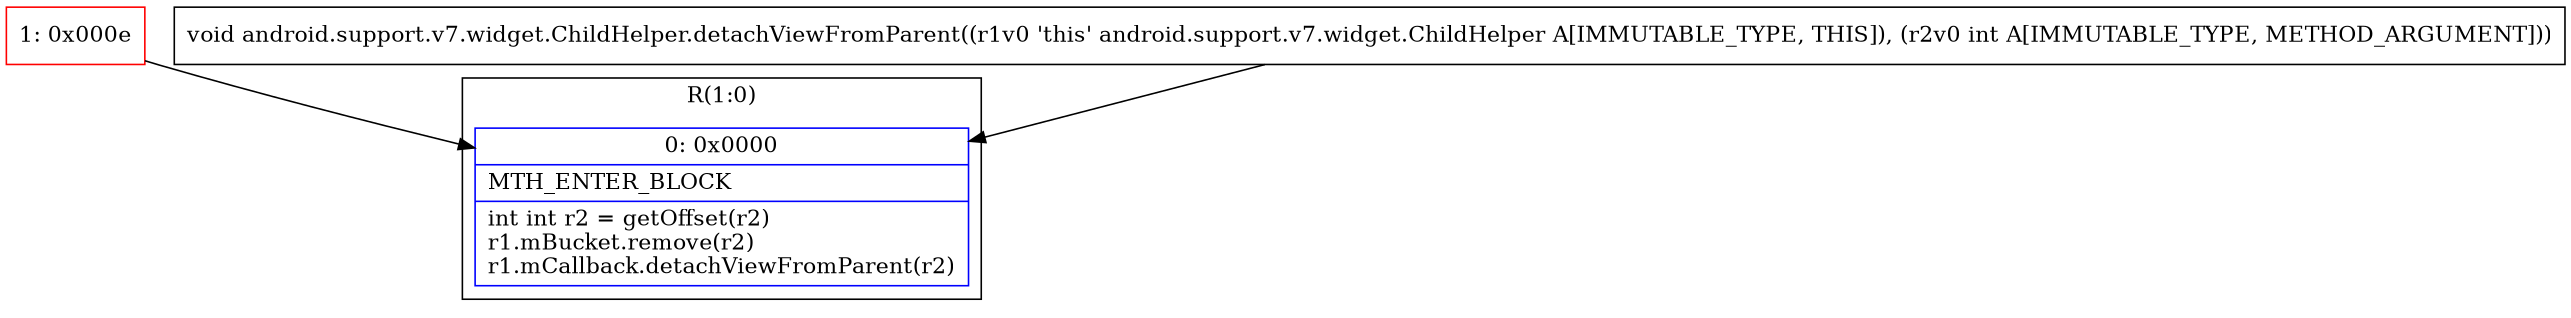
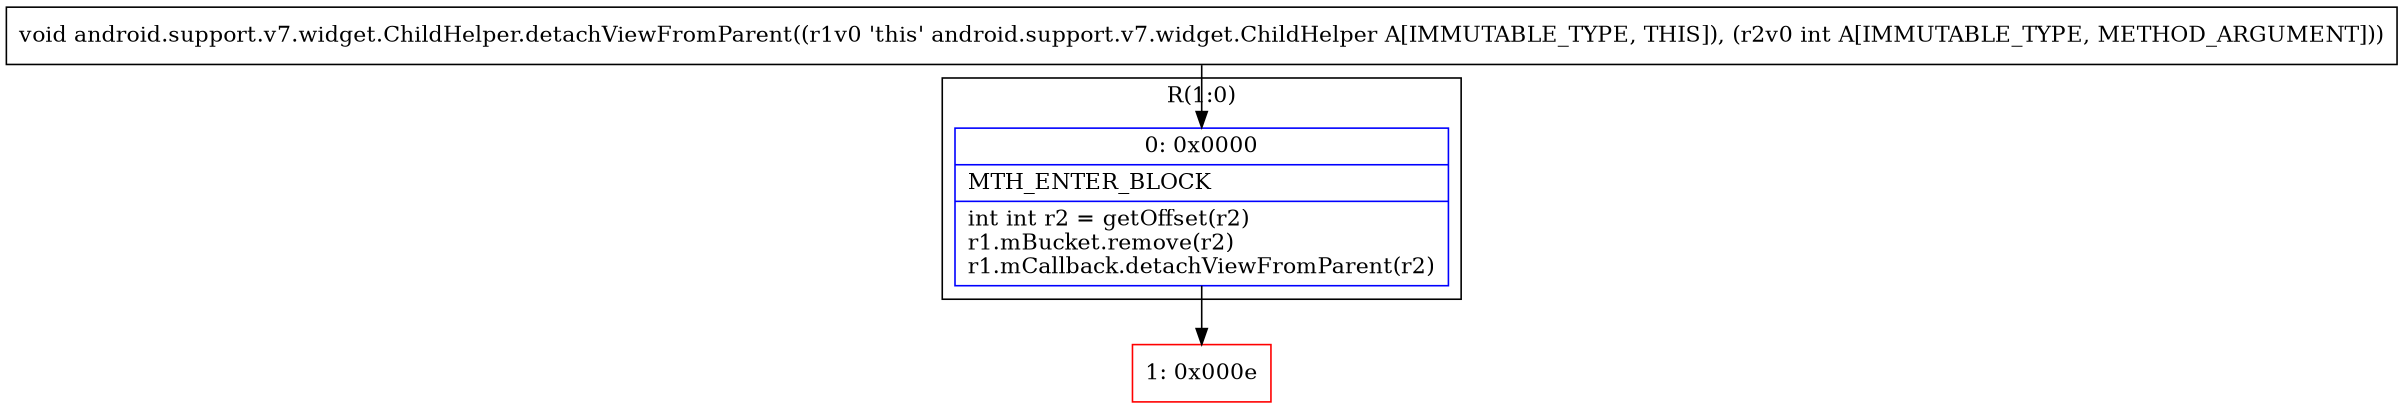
(301, 104) -> (1202, 309)
